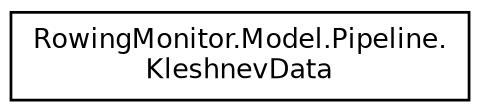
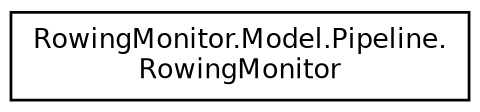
(240, 56) -> (240, 56)
